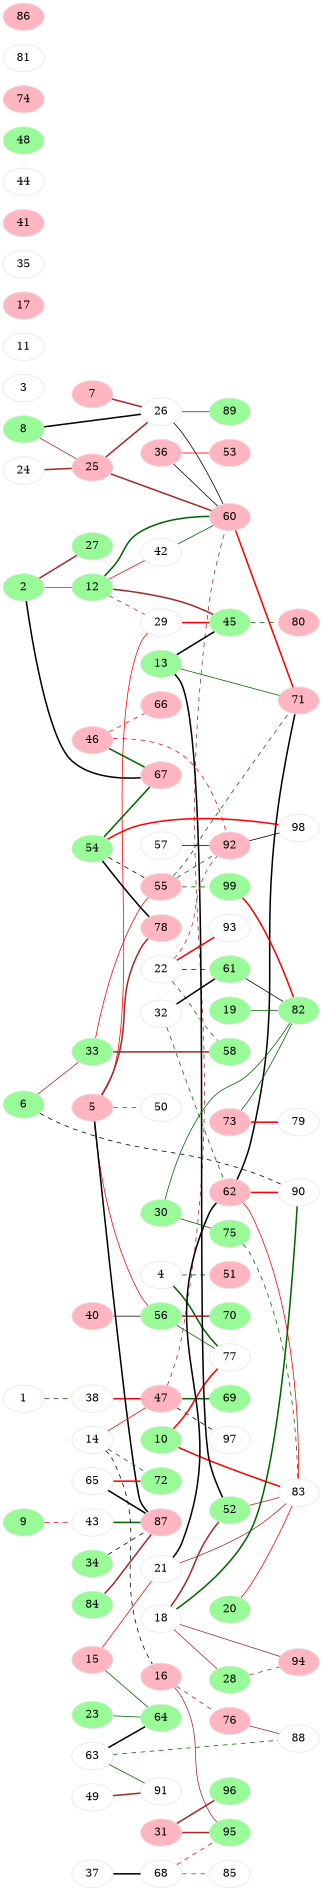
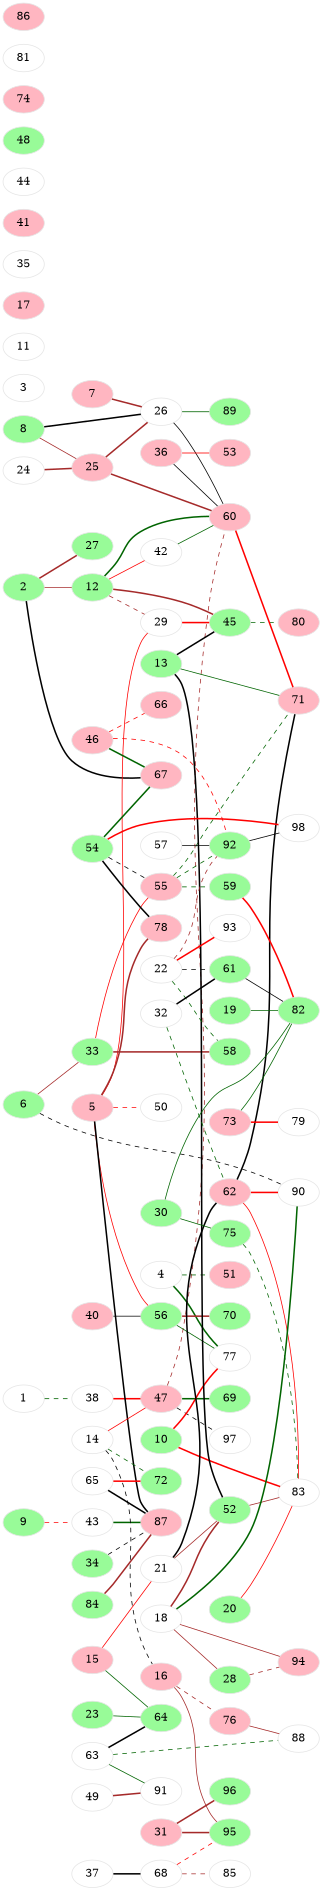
(230, 846) -> (230, 846)
(230, 887) -> (230, 887)
(236, 1539) -> (196, 1540)
